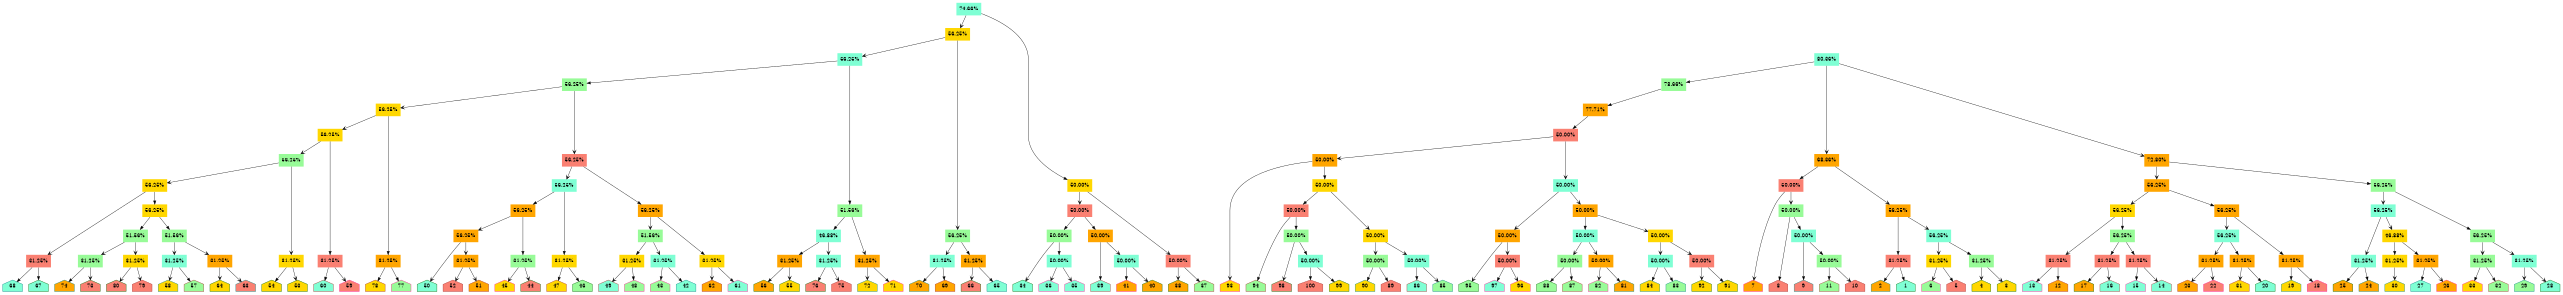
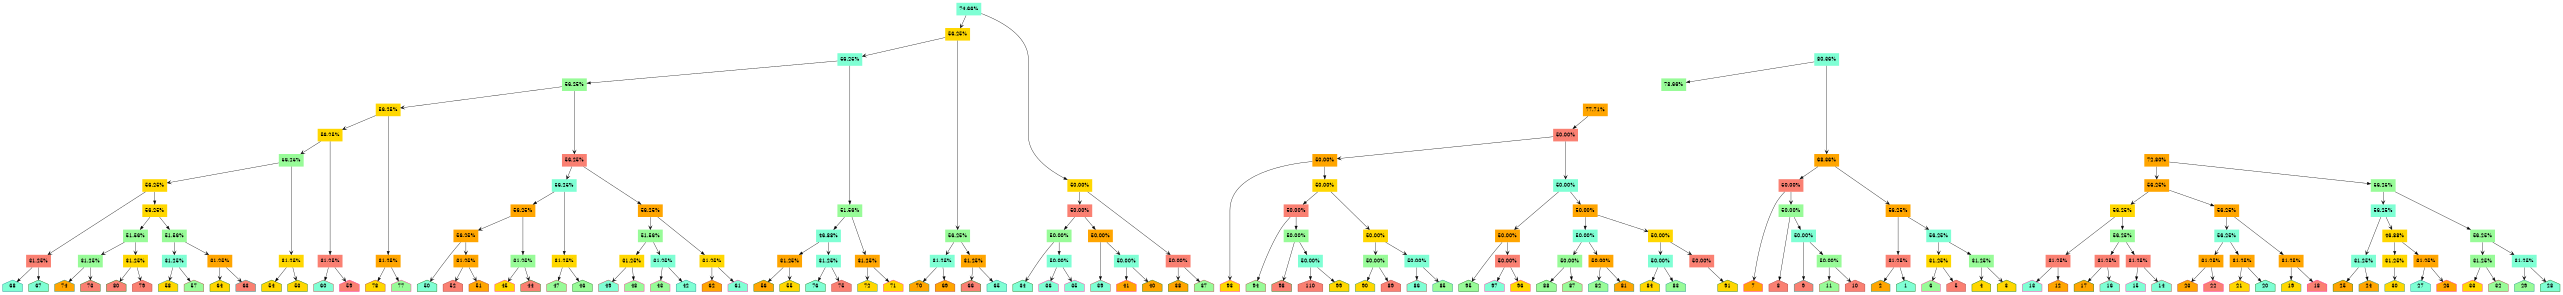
(1636, 97) -> none
(1990, 109) -> none
(557, 286) -> (557, 286)
(816, 286) -> (816, 286)
(1310, 286) -> (1310, 286)
(1598, 286) -> (1598, 286)
(1702, 286) -> none
(2239, 286) -> (2239, 286)
